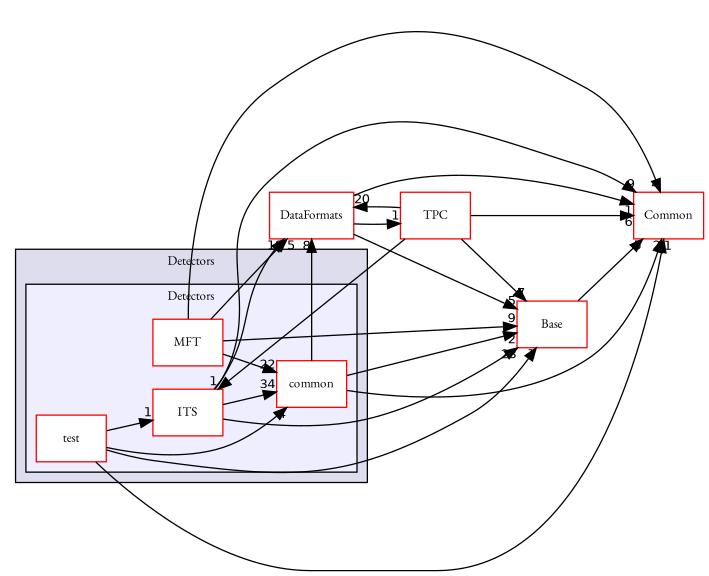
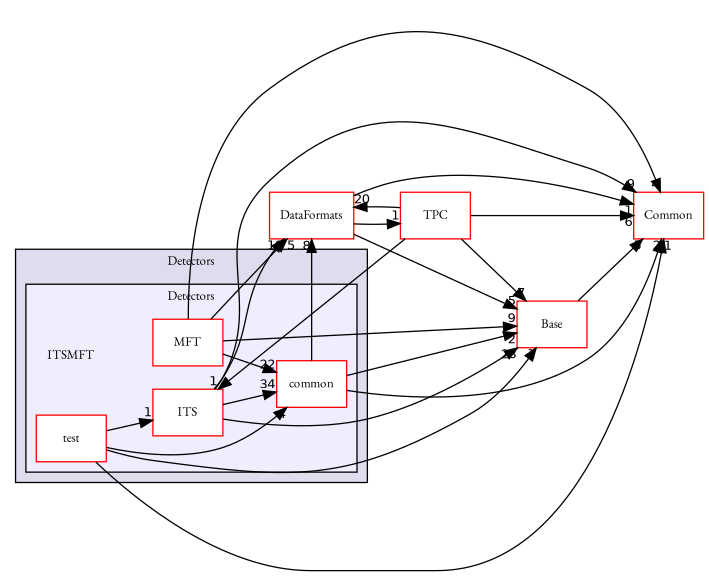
none -> (71, 356)
